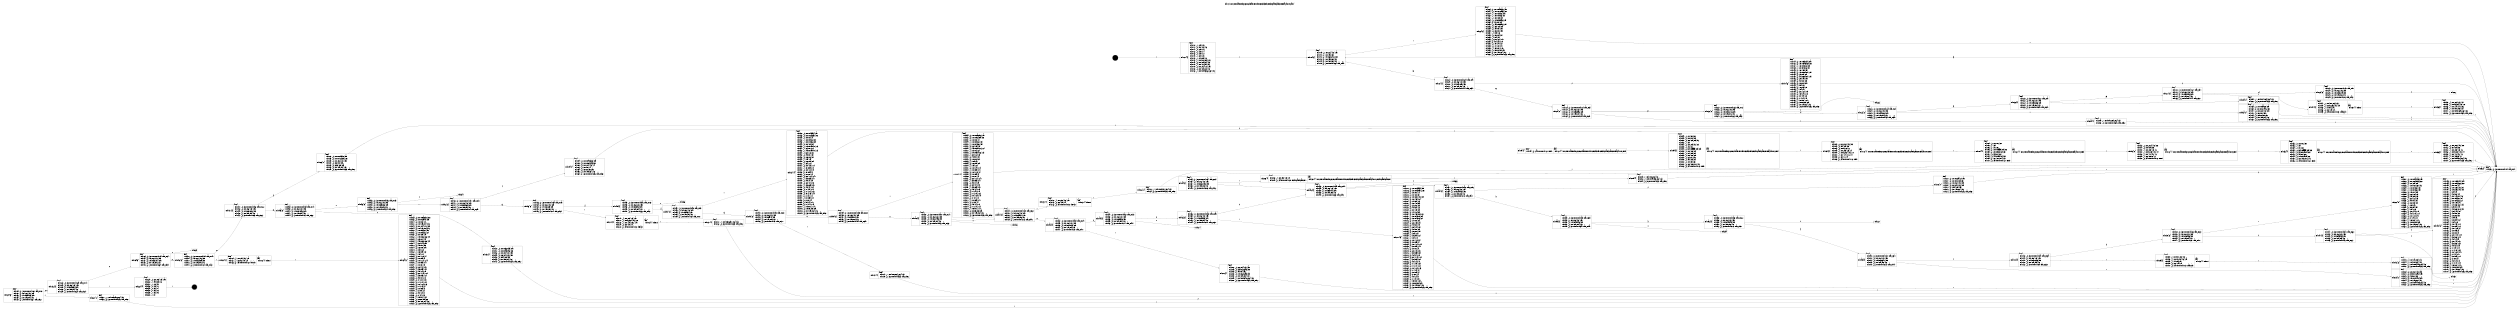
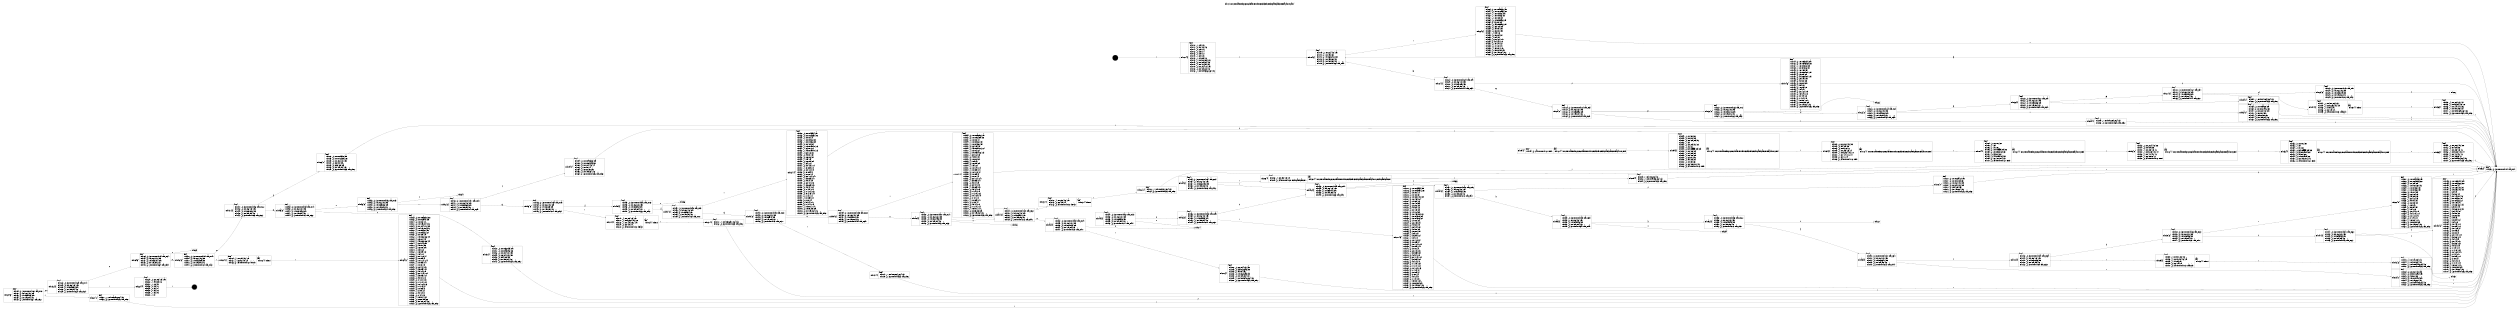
(1090, 222) -> (1140, 228)
